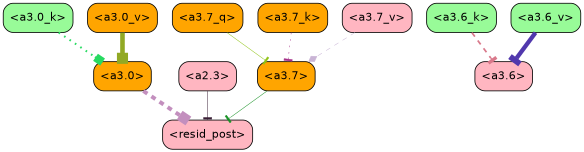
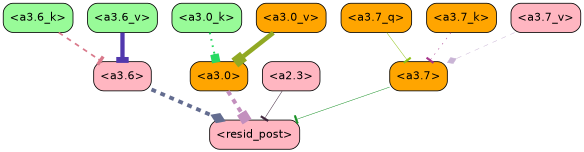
none -> (183, 103)
